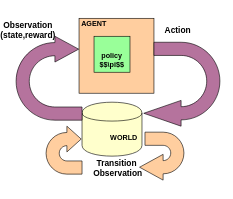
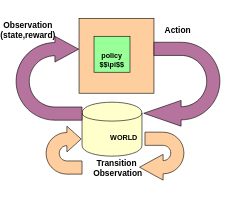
(94, 24) -> none
